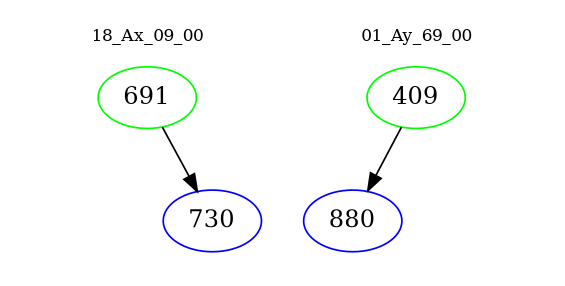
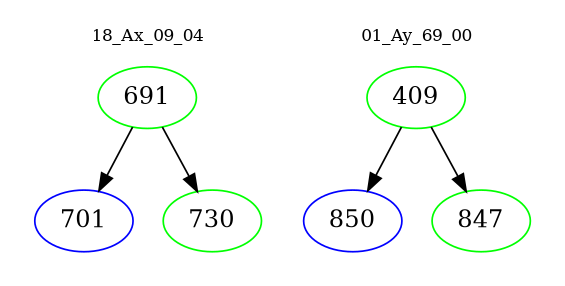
(148, 37) -> (148, 37)
none -> (84, 221)
(212, 221) -> (212, 221)
(353, 221) -> (353, 221)
none -> (481, 221)
